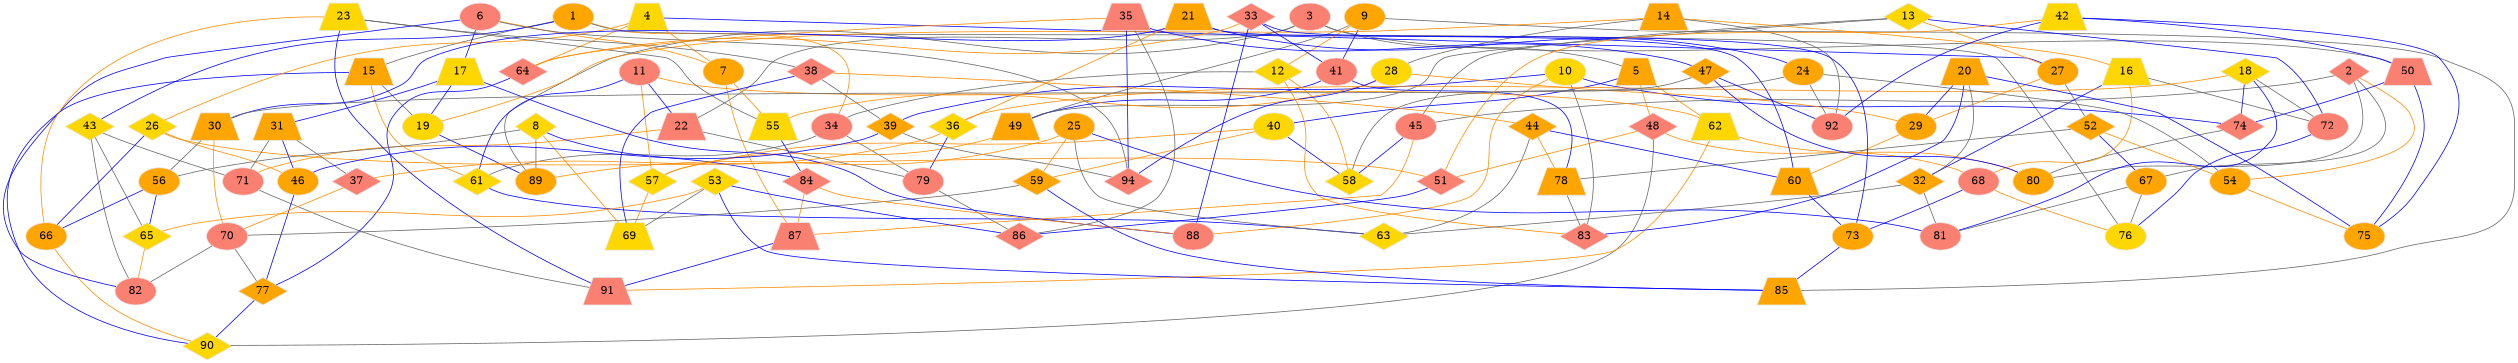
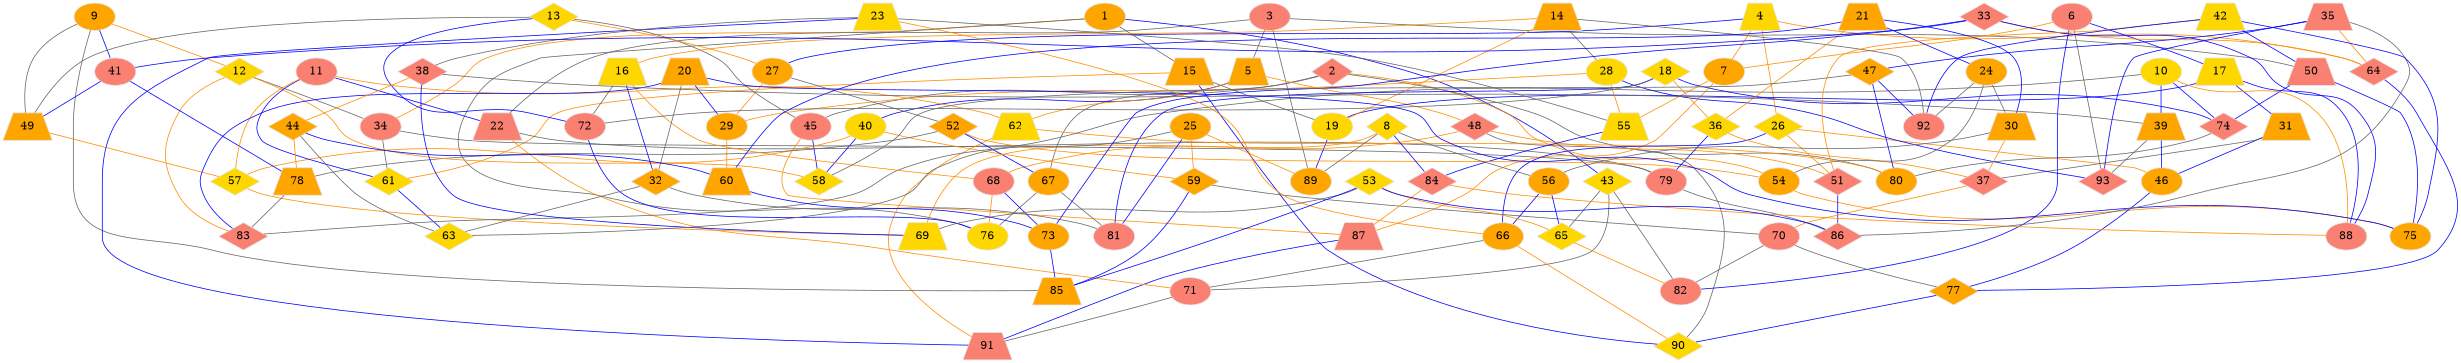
(891, 127) -> (2161, 127)
(259, 156) -> (1340, 265)
(1128, 181) -> (2103, 181)
(214, 182) -> (1996, 157)
